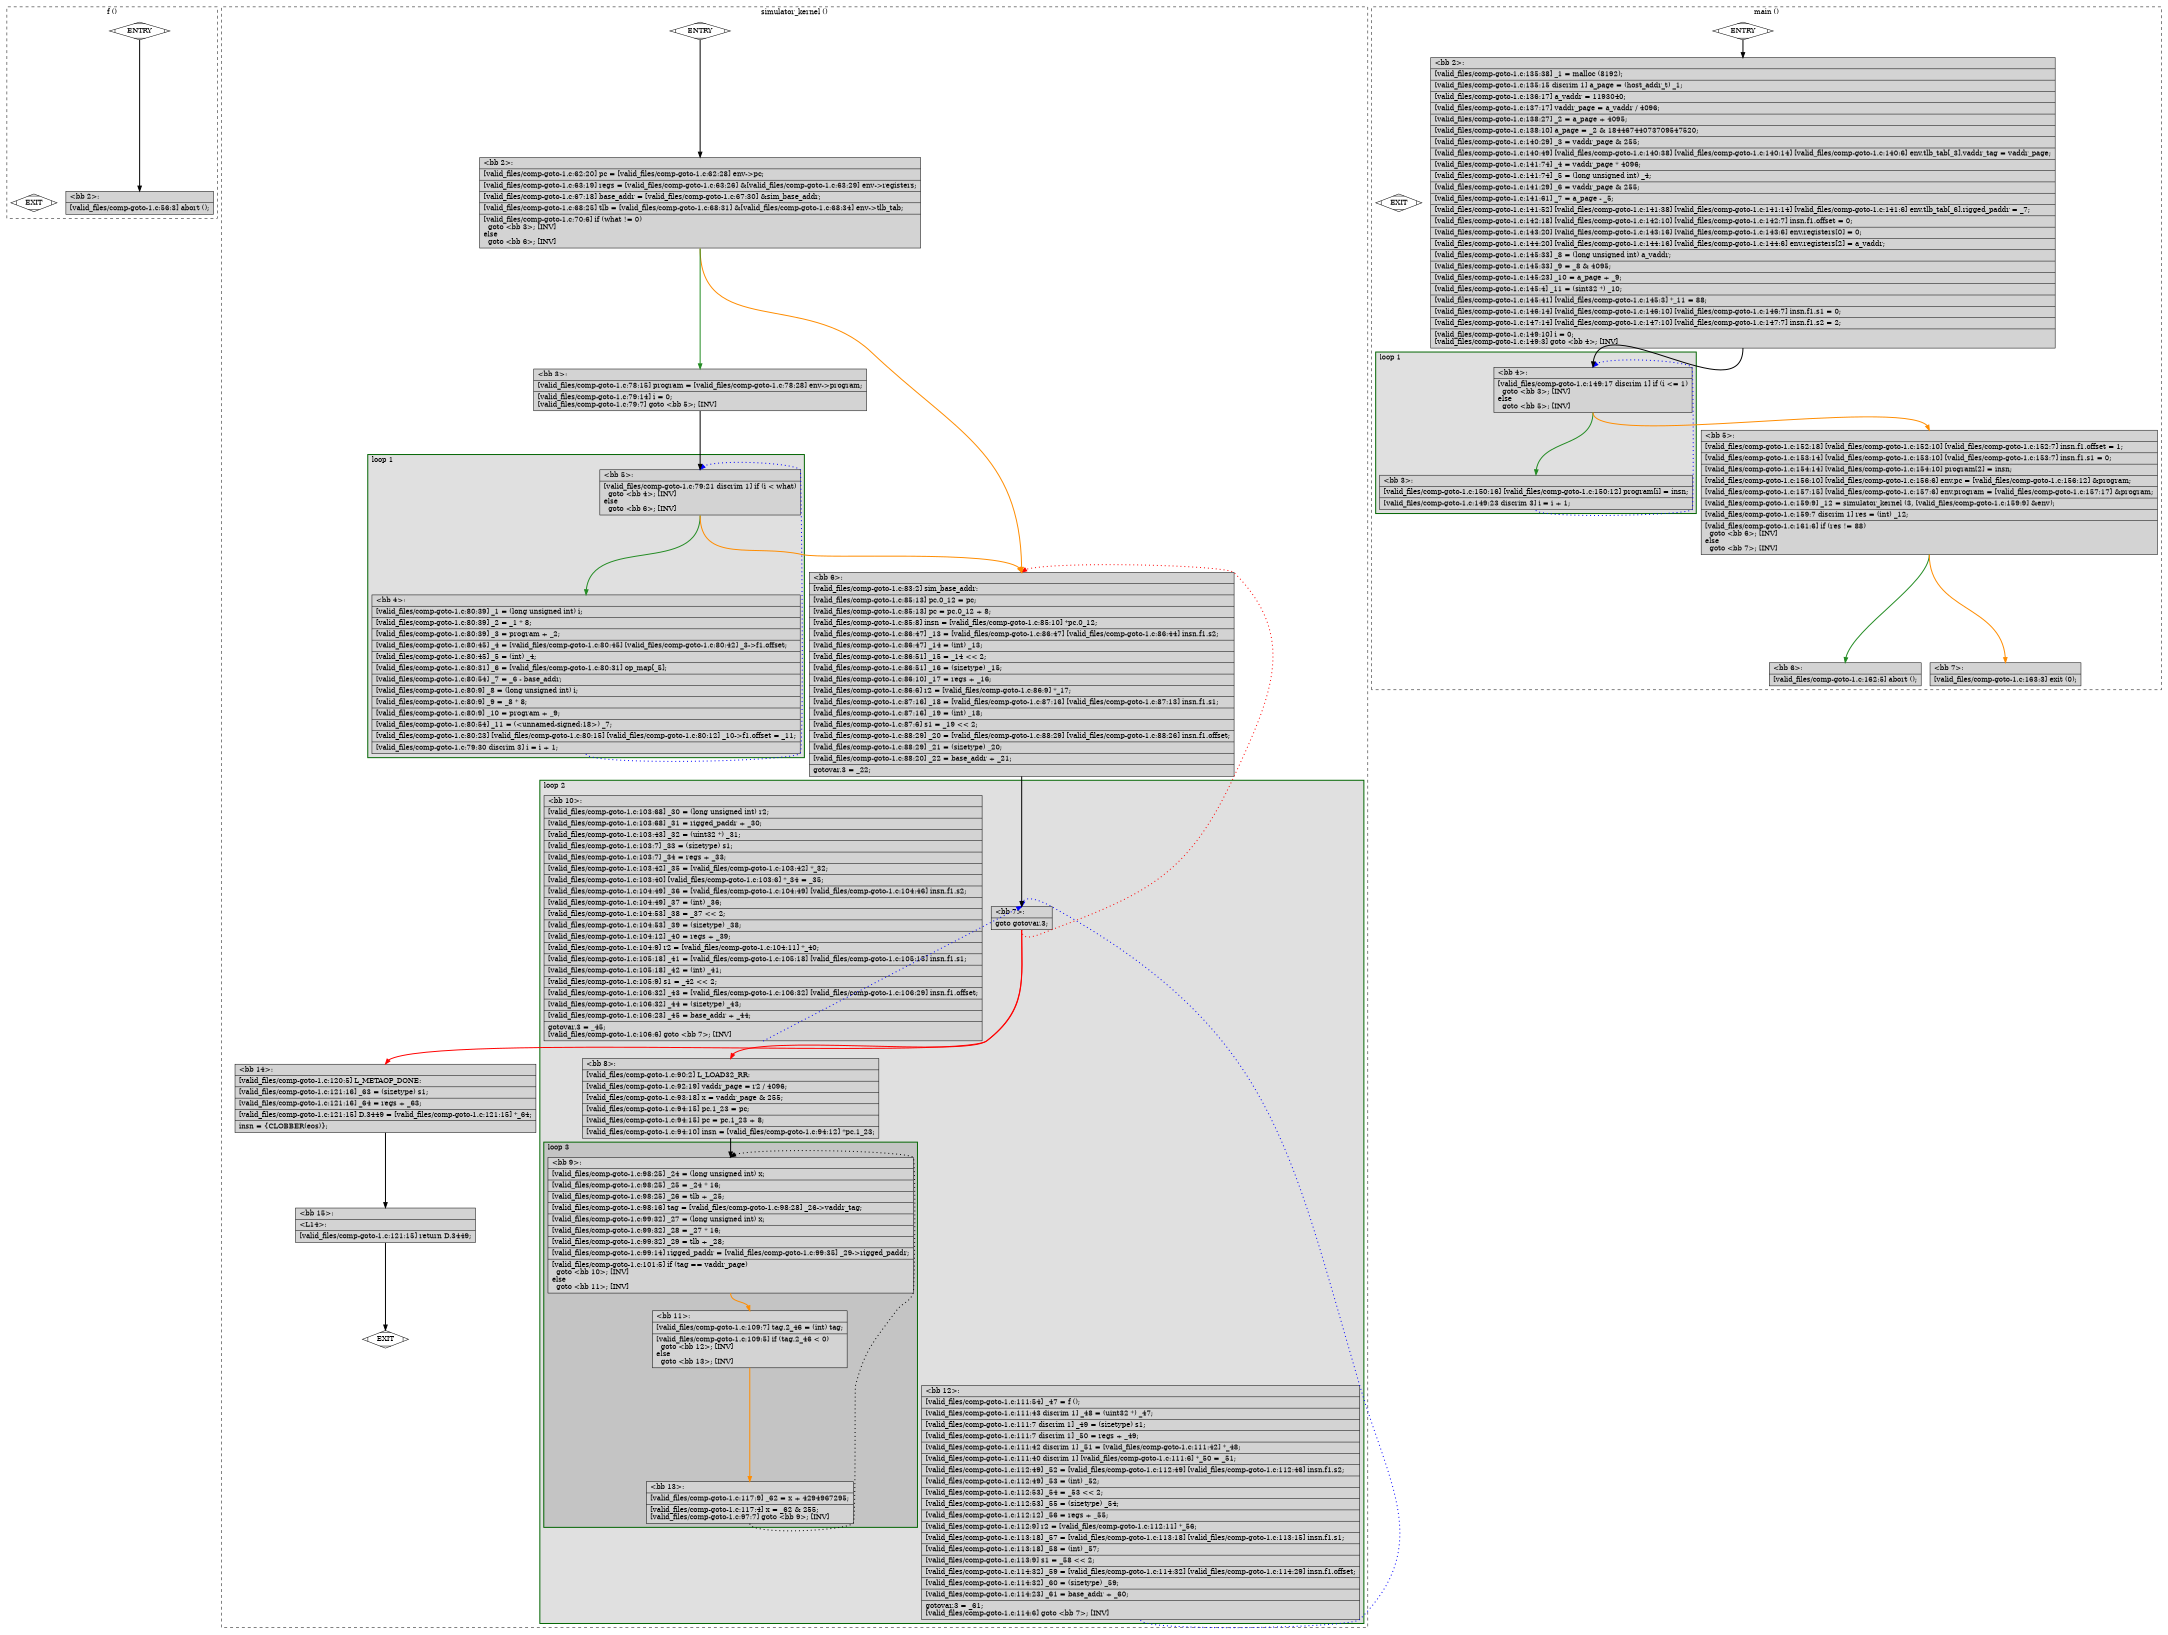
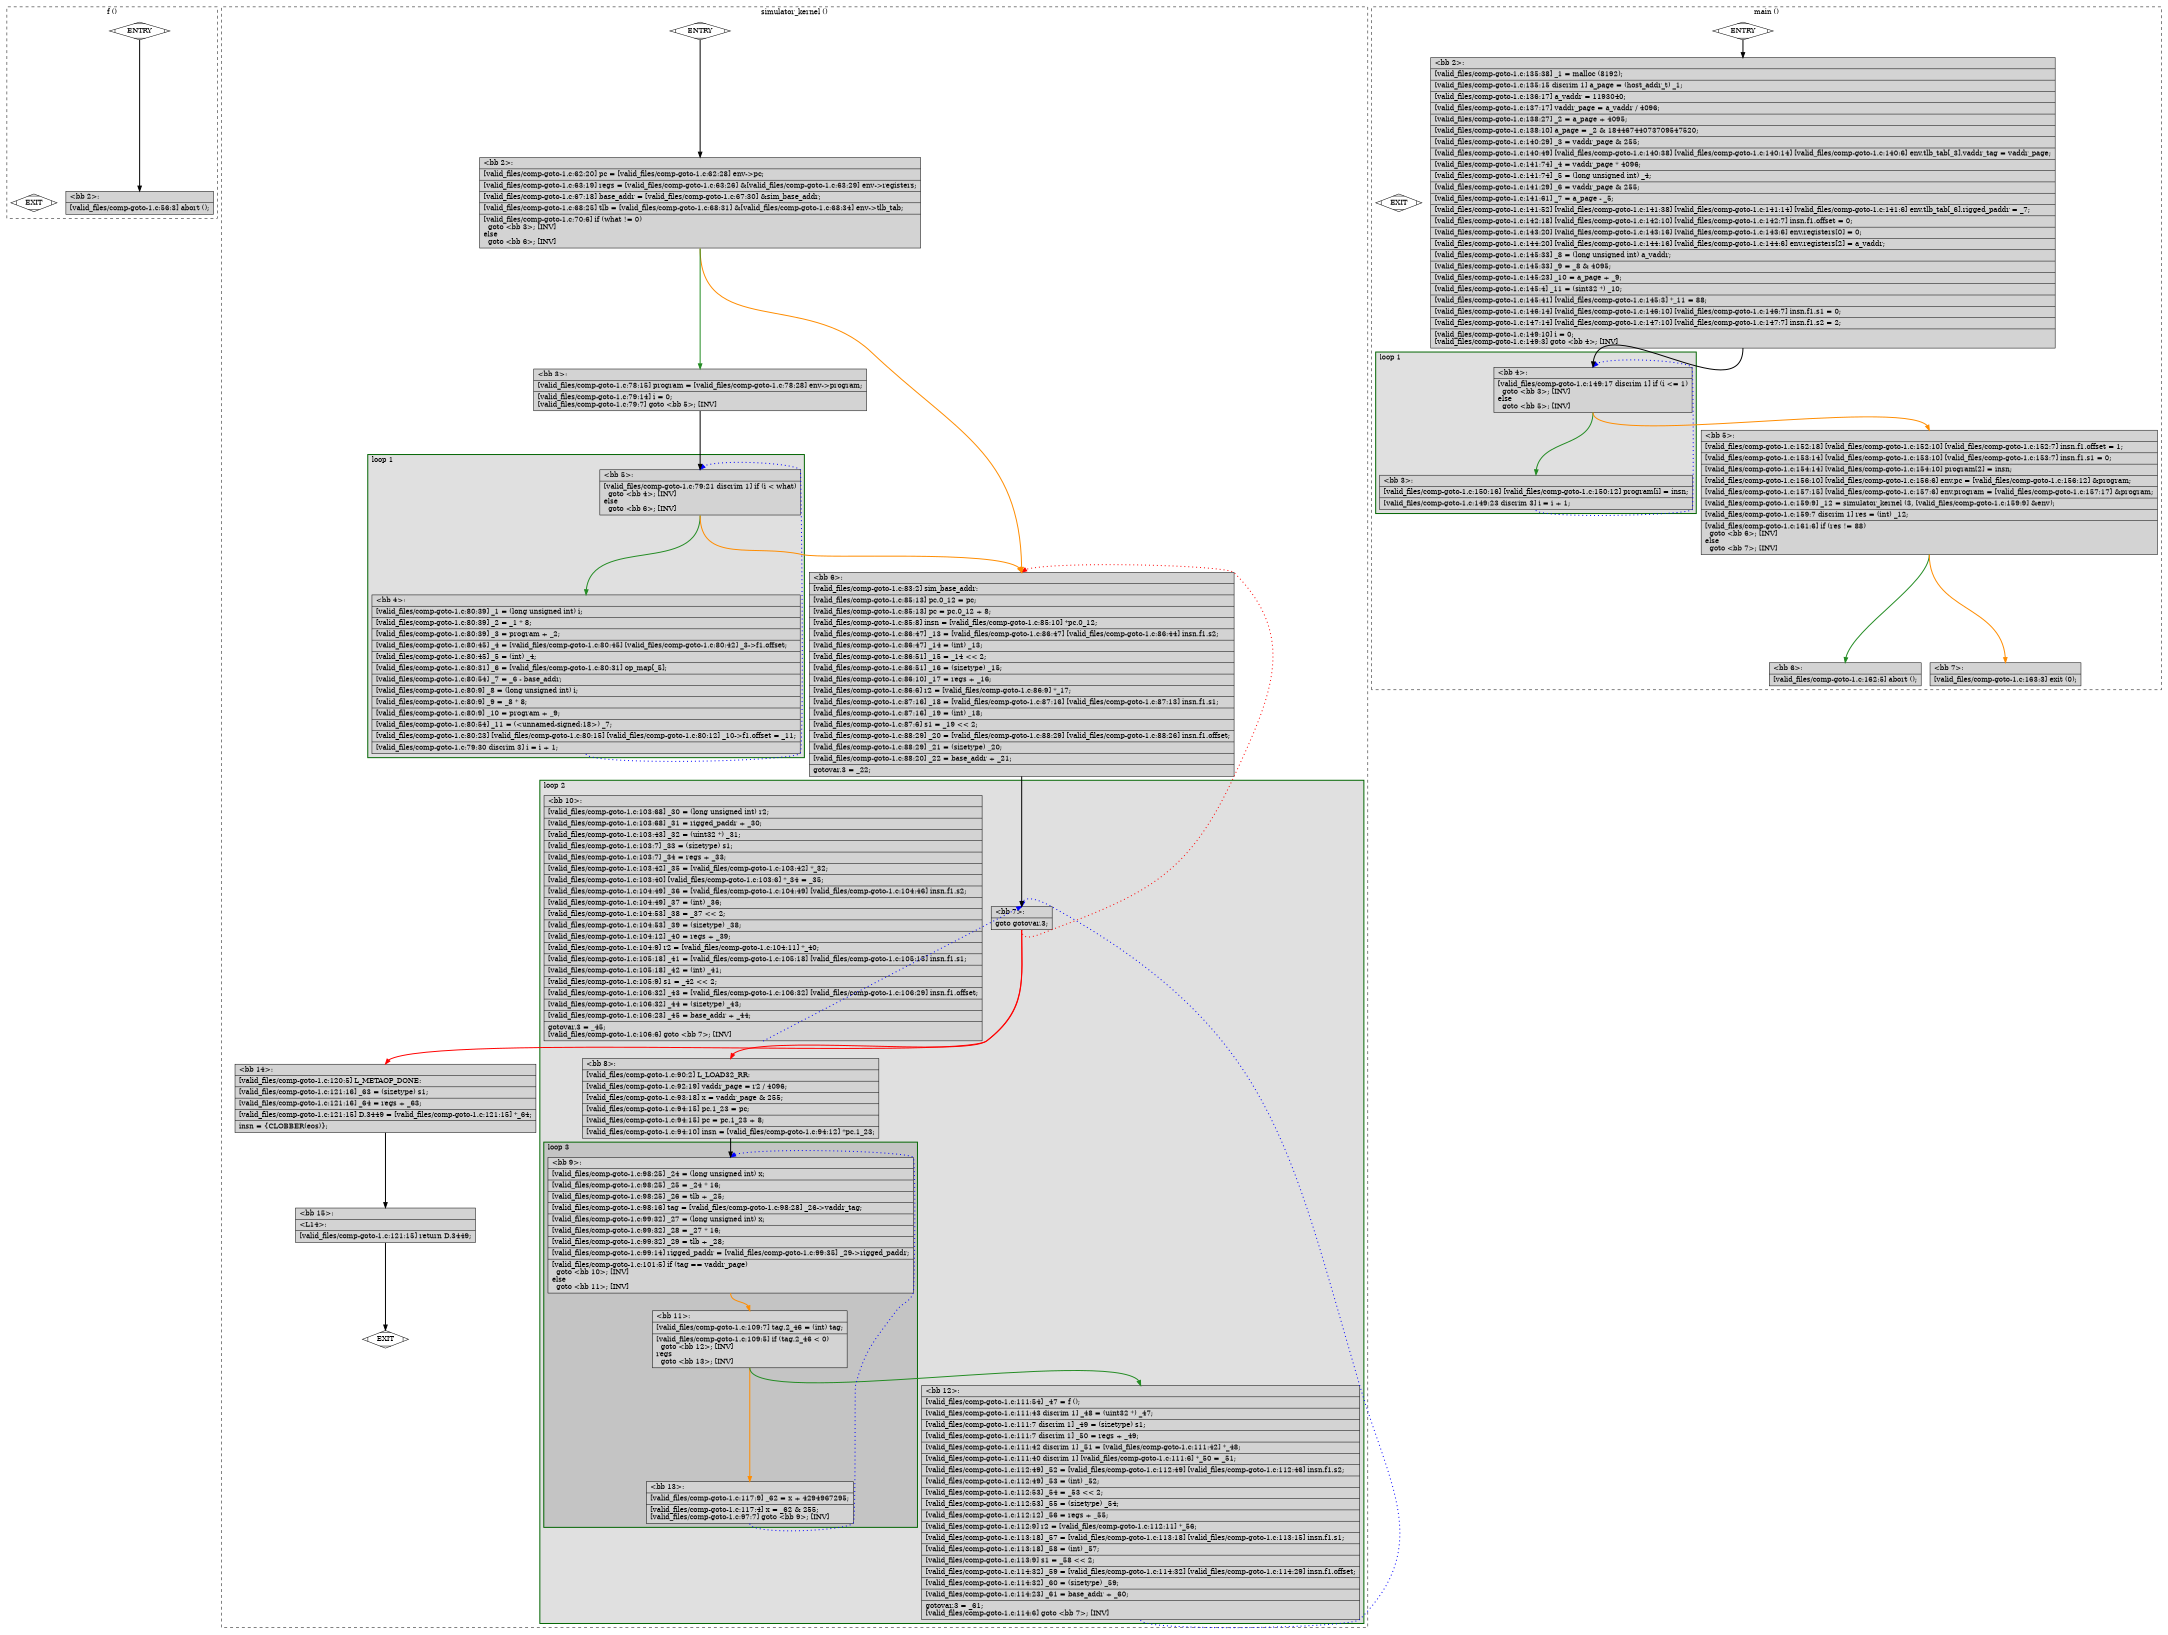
(900, 1307) -> (900, 1307)
(664, 1354) -> (664, 1354)
none -> (943, 1377)
